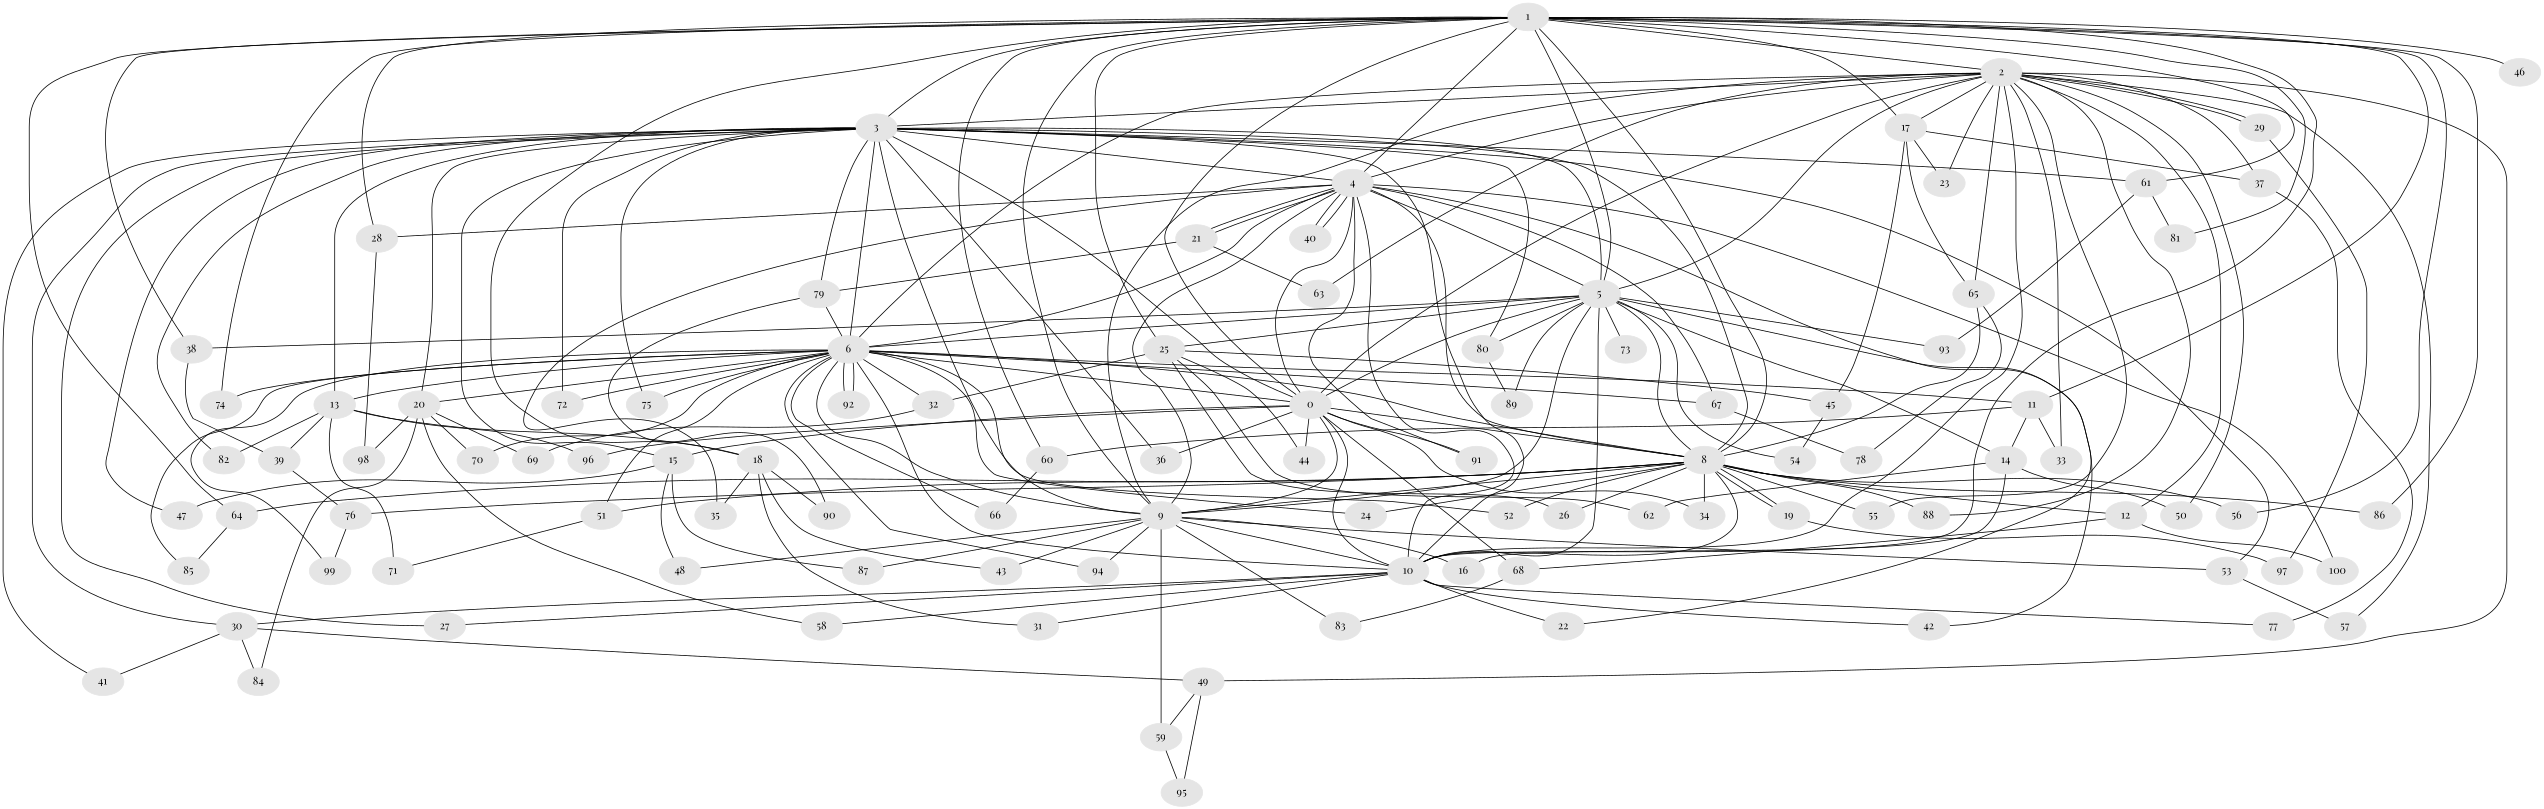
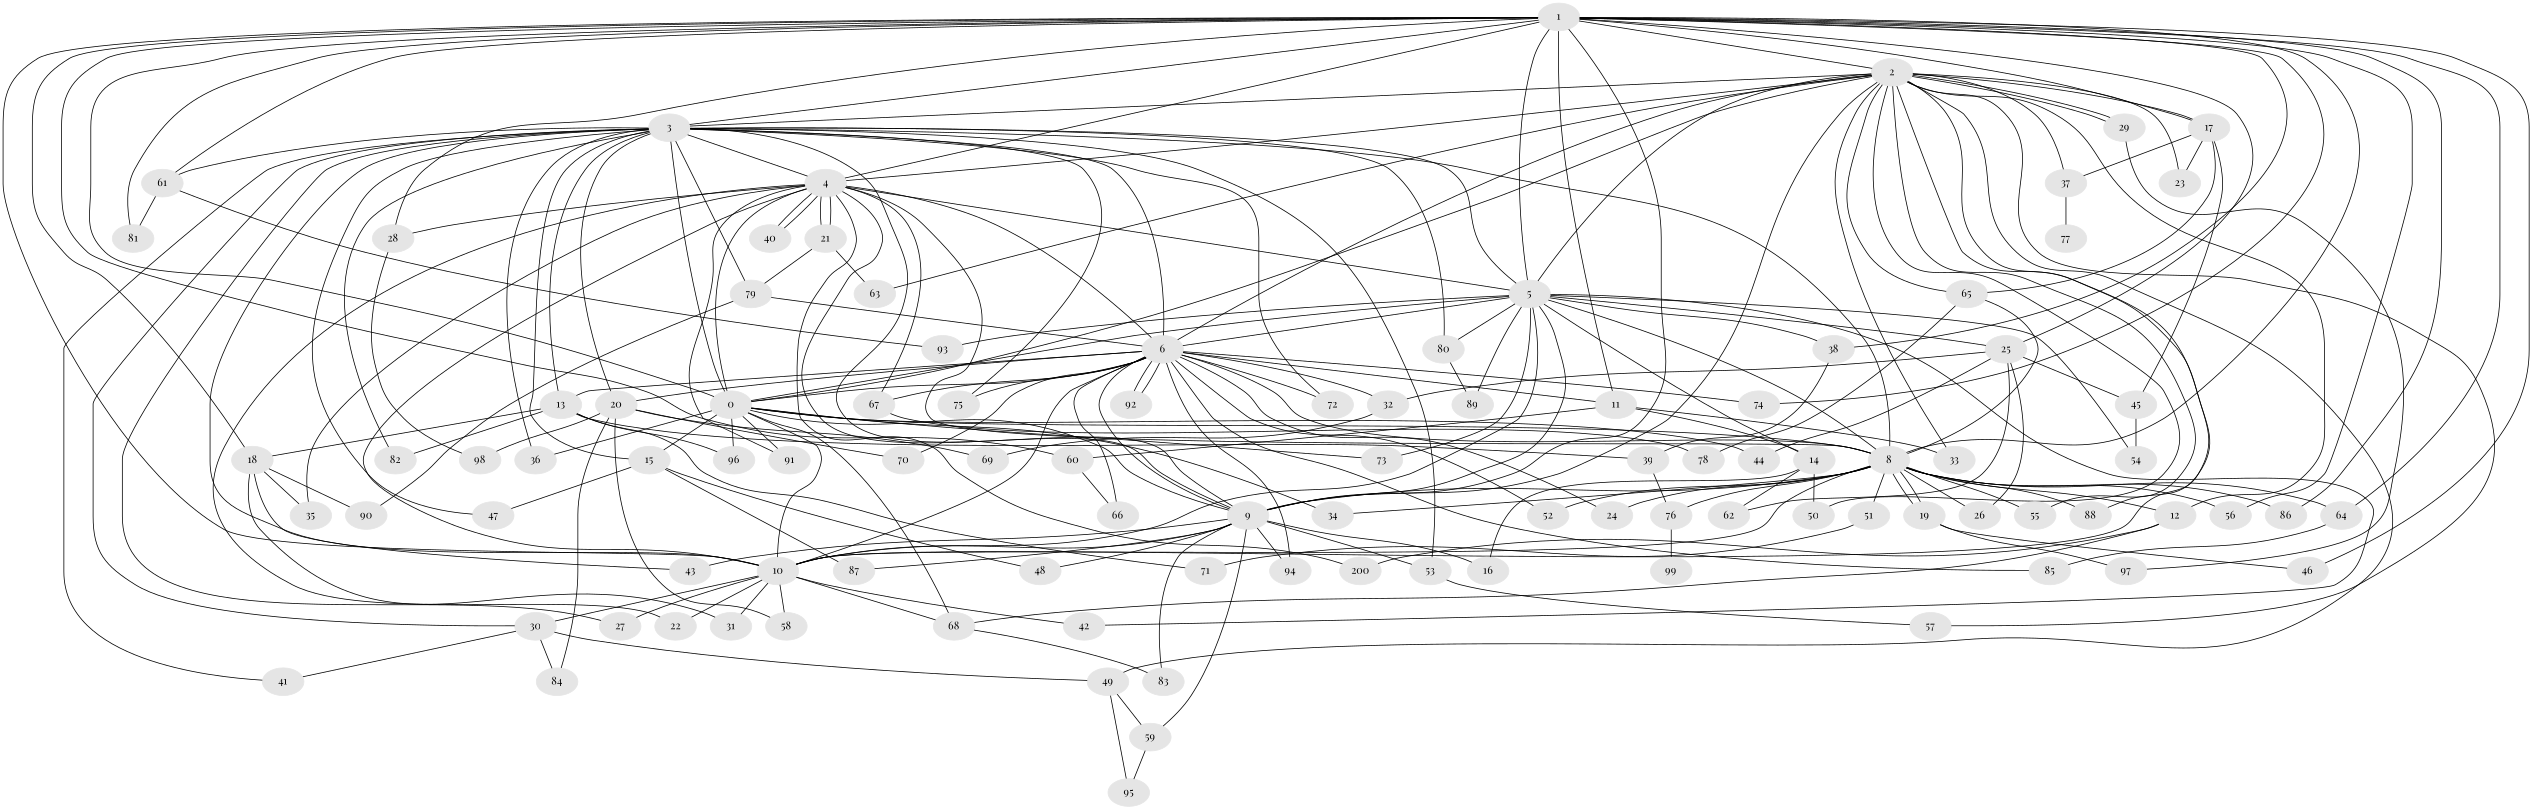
(326, 385) -> none
(708, 415) -> none
none -> (1056, 435)
none -> (2104, 550)
(2338, 571) -> (1360, 571)
(1838, 606) -> (866, 599)
